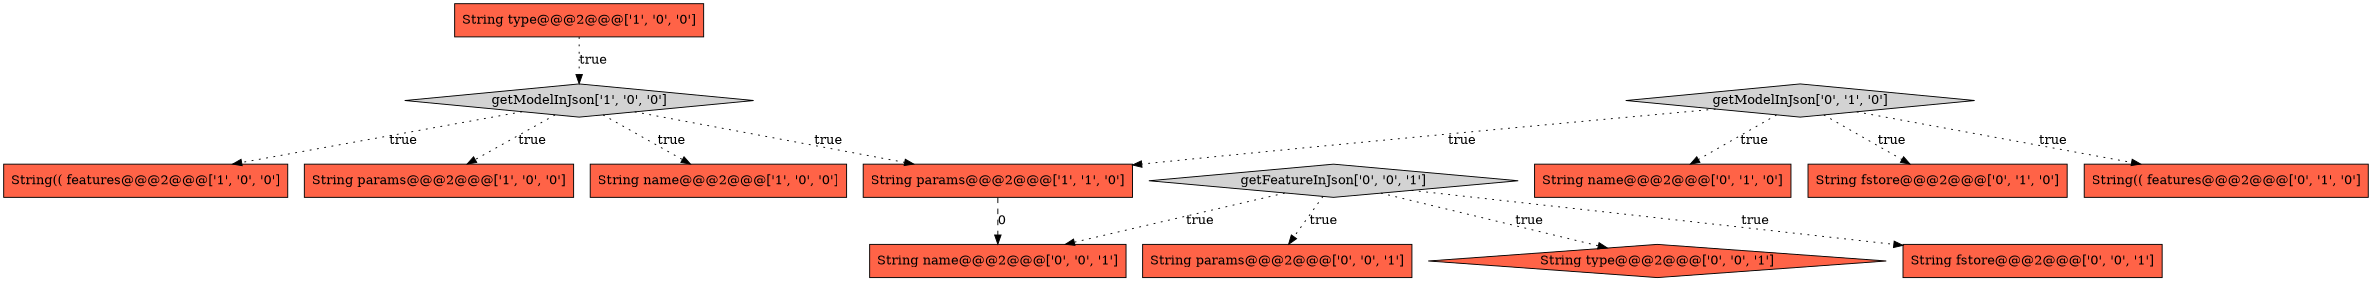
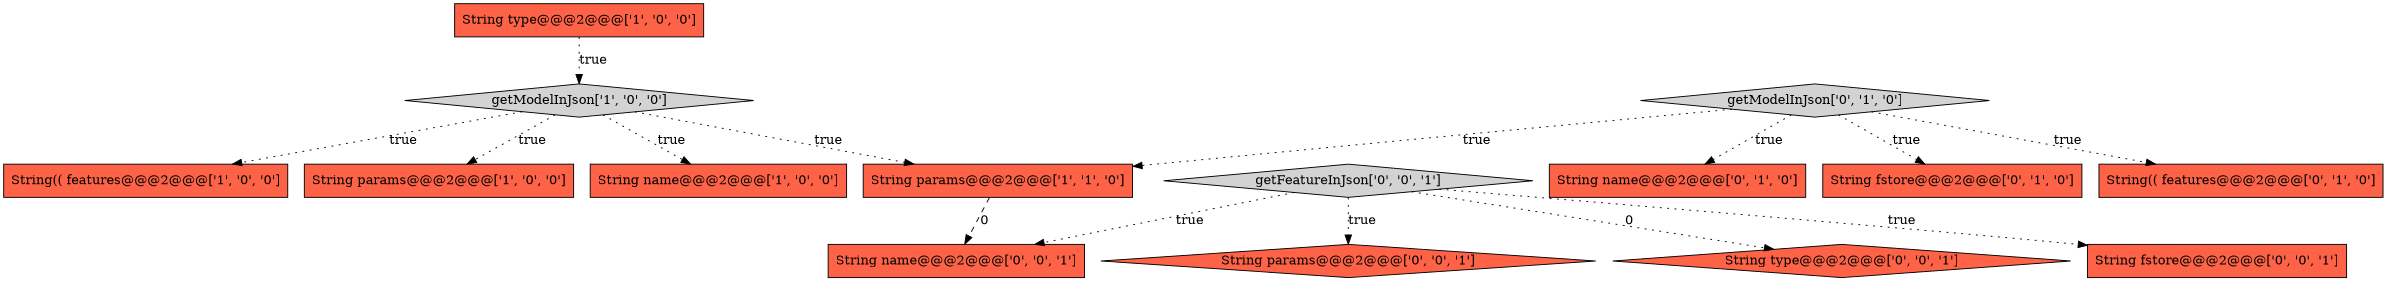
(1530, 221) -> (1630, 221)
(1277, 261) -> (1348, 261)
